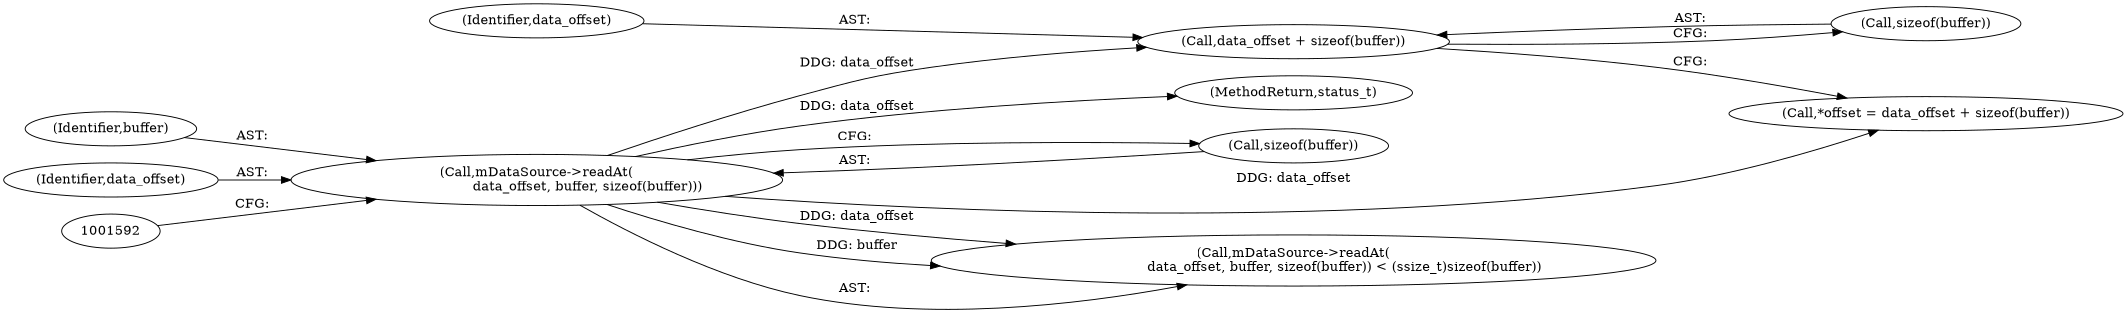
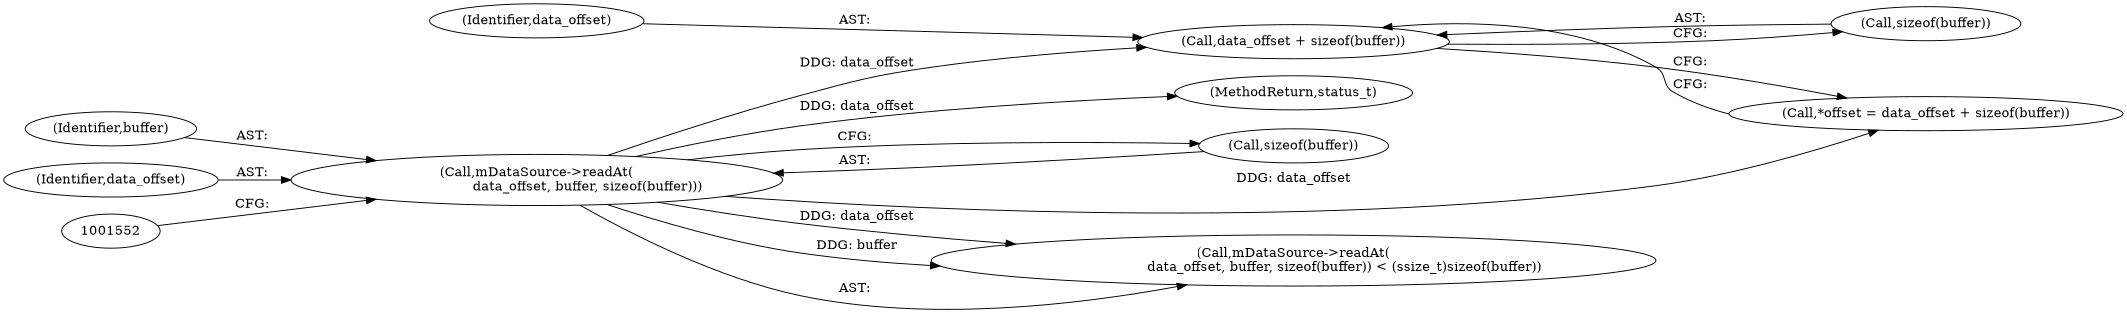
none -> (1572, 36)
(111, 231) -> (111, 231)
